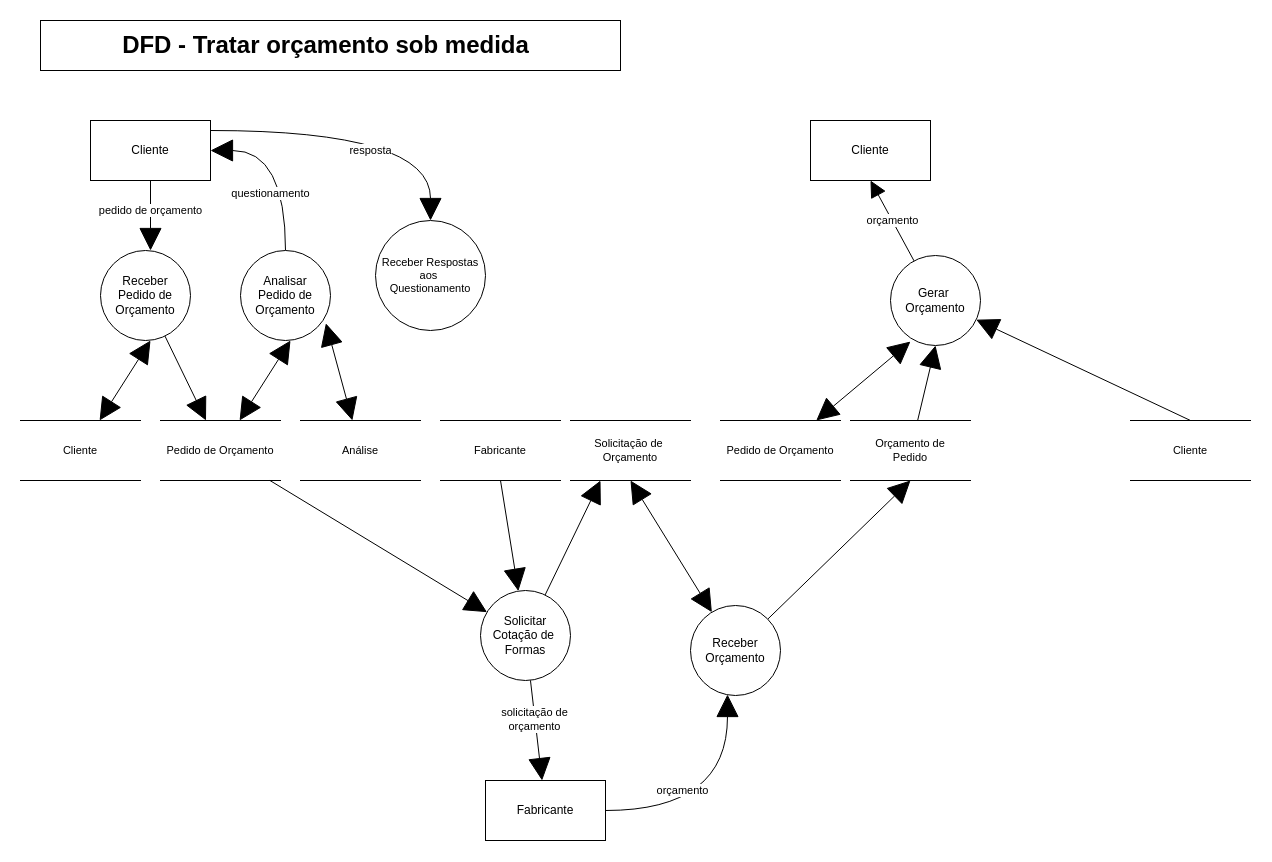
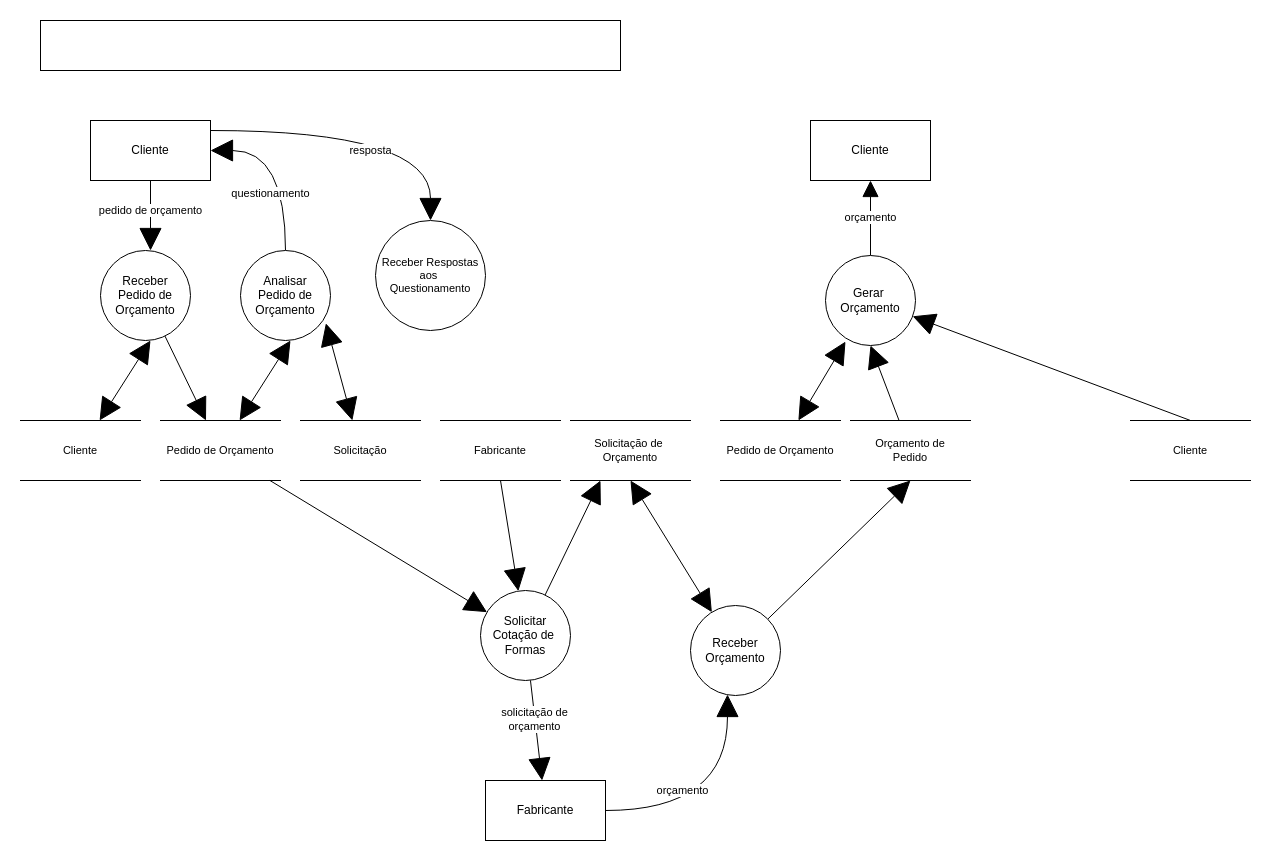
(326, 46) -> none
(936, 301) -> (871, 301)
(361, 451) -> (361, 451)
